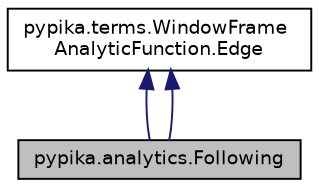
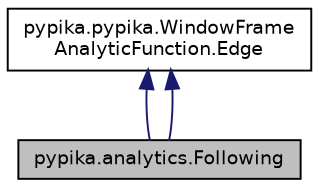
(159, 40) -> (159, 40)
